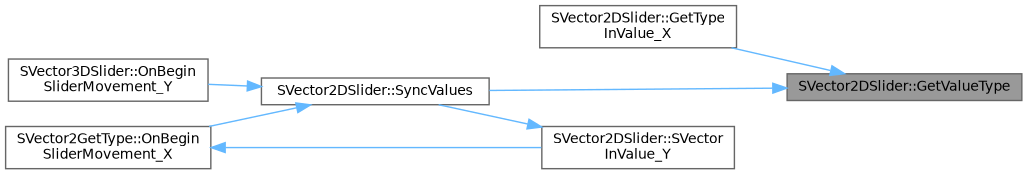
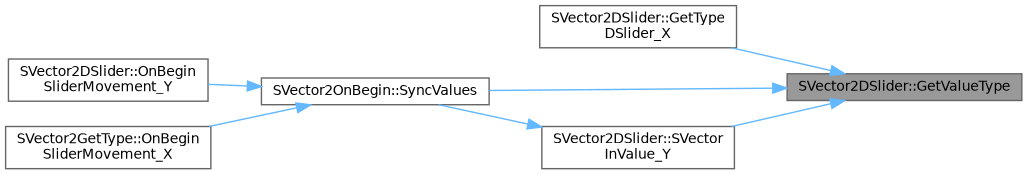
(638, 27) -> (638, 27)
(108, 80) -> (108, 80)
(375, 91) -> (375, 91)
(383, 148) -> (781, 115)
